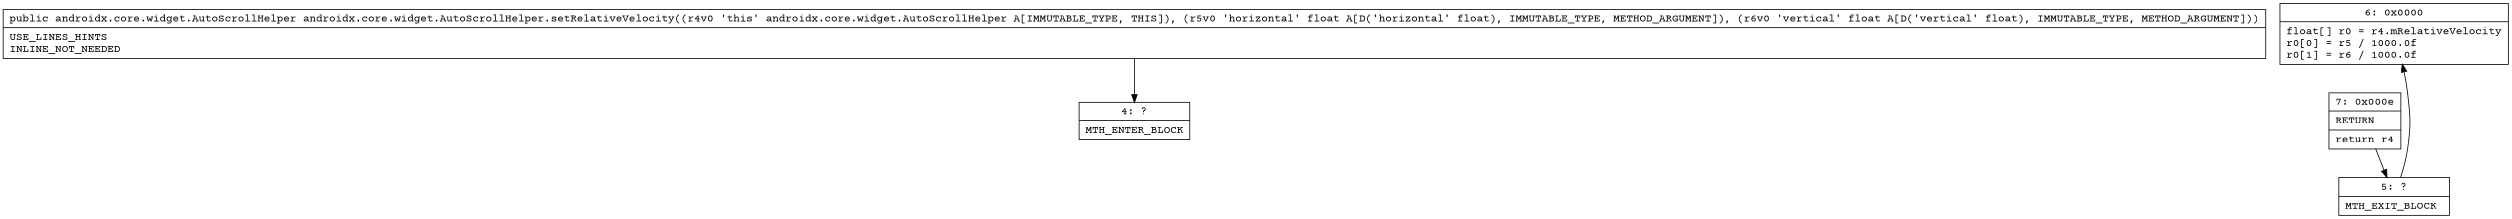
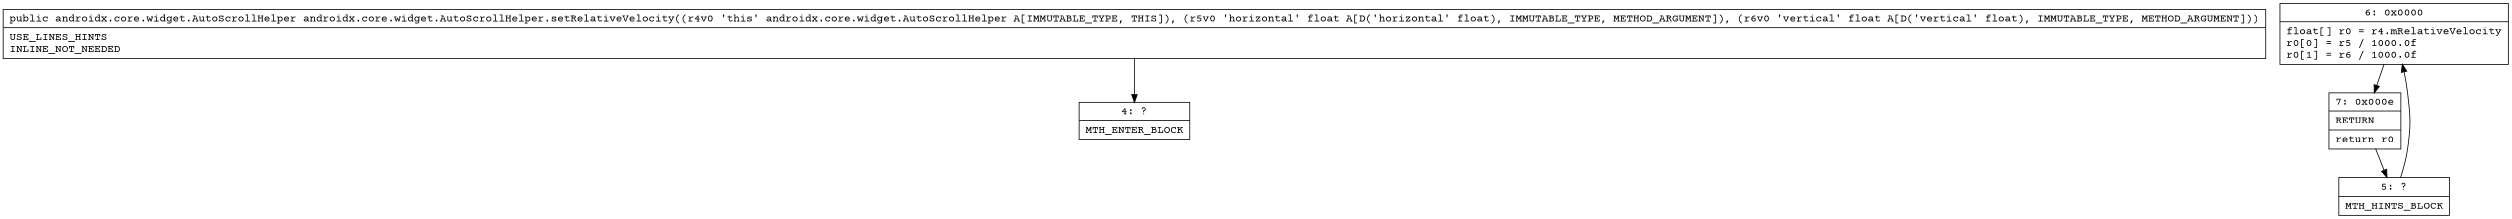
none -> (2380, 75)
(2365, 139) -> (2365, 139)
(2391, 205) -> (2394, 205)
